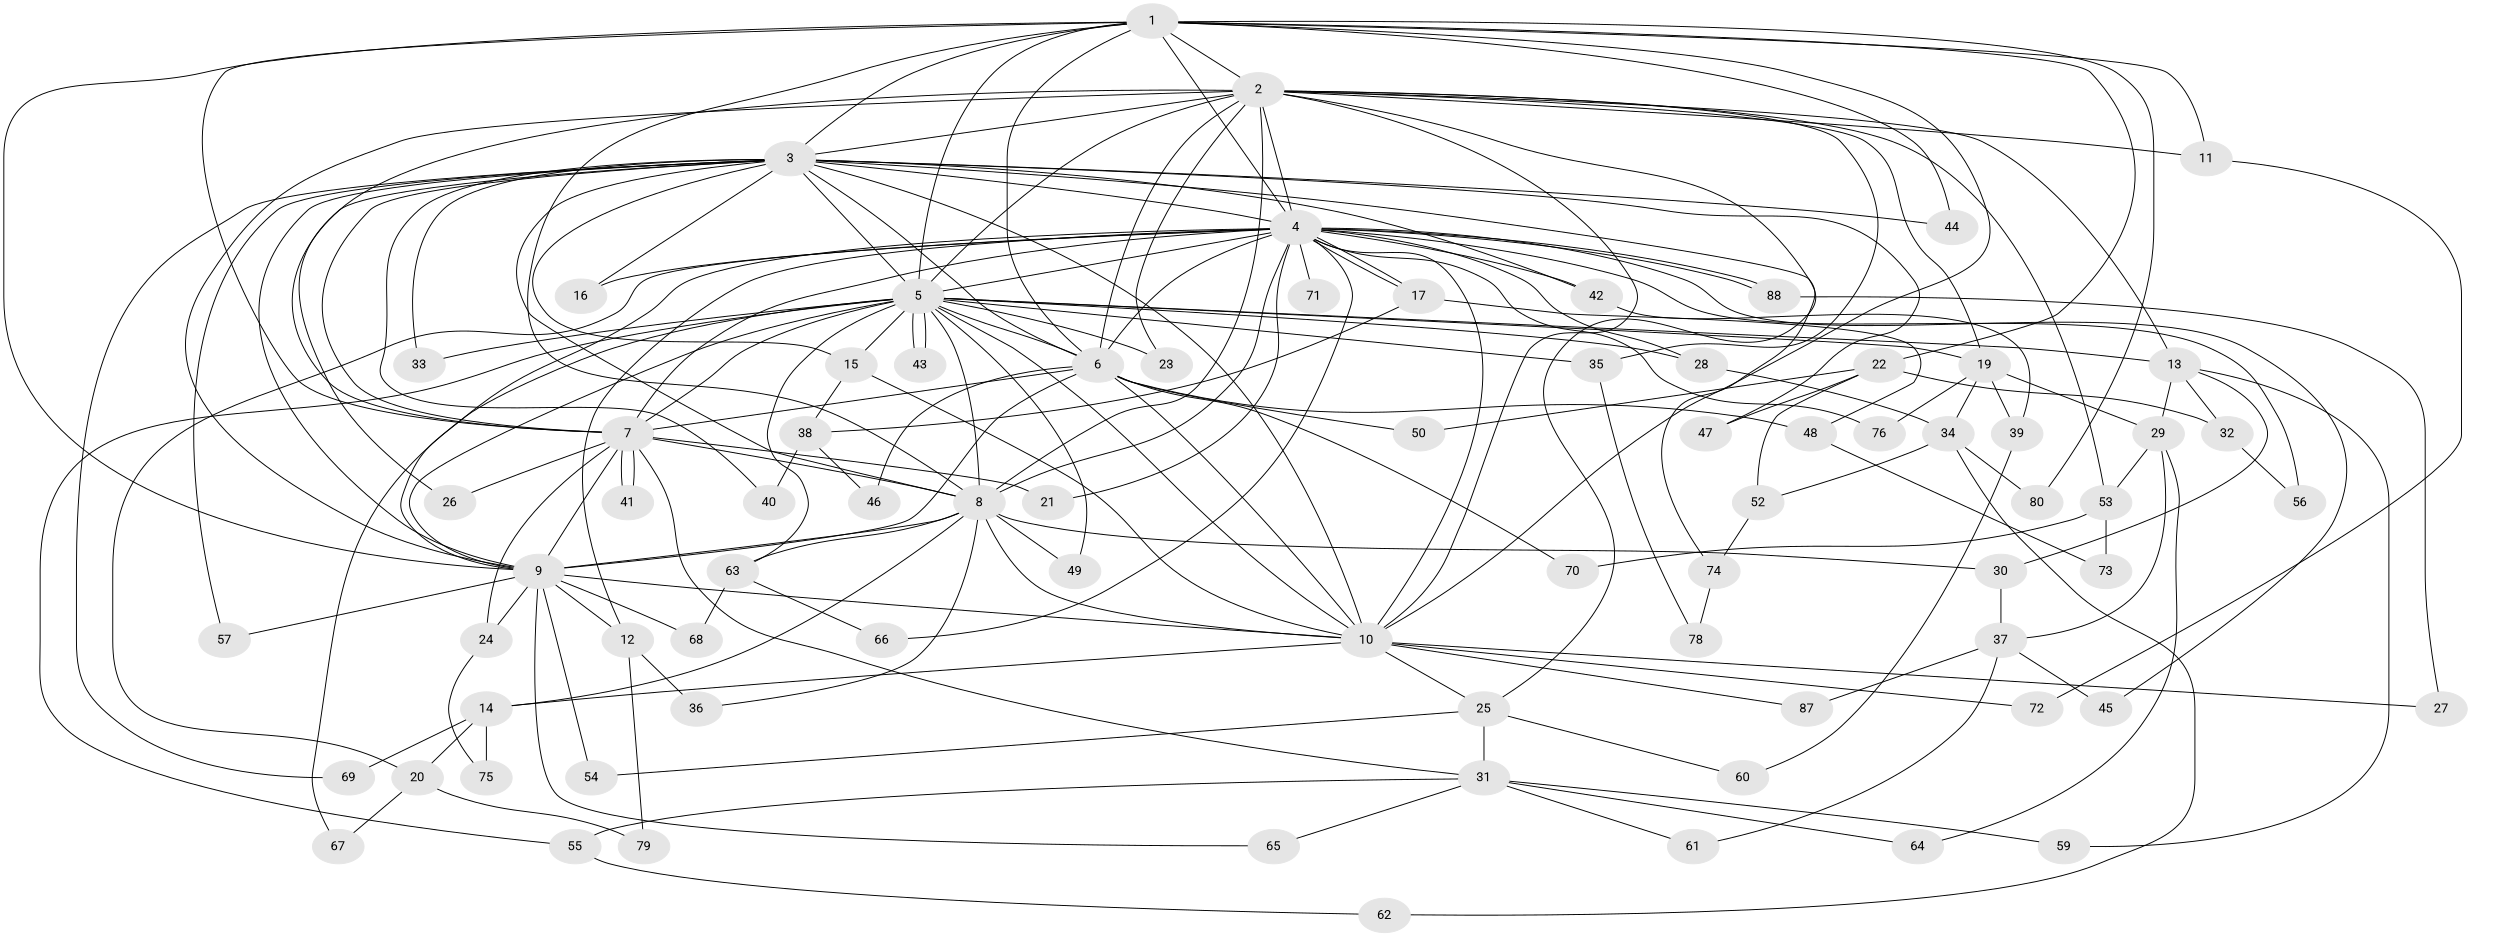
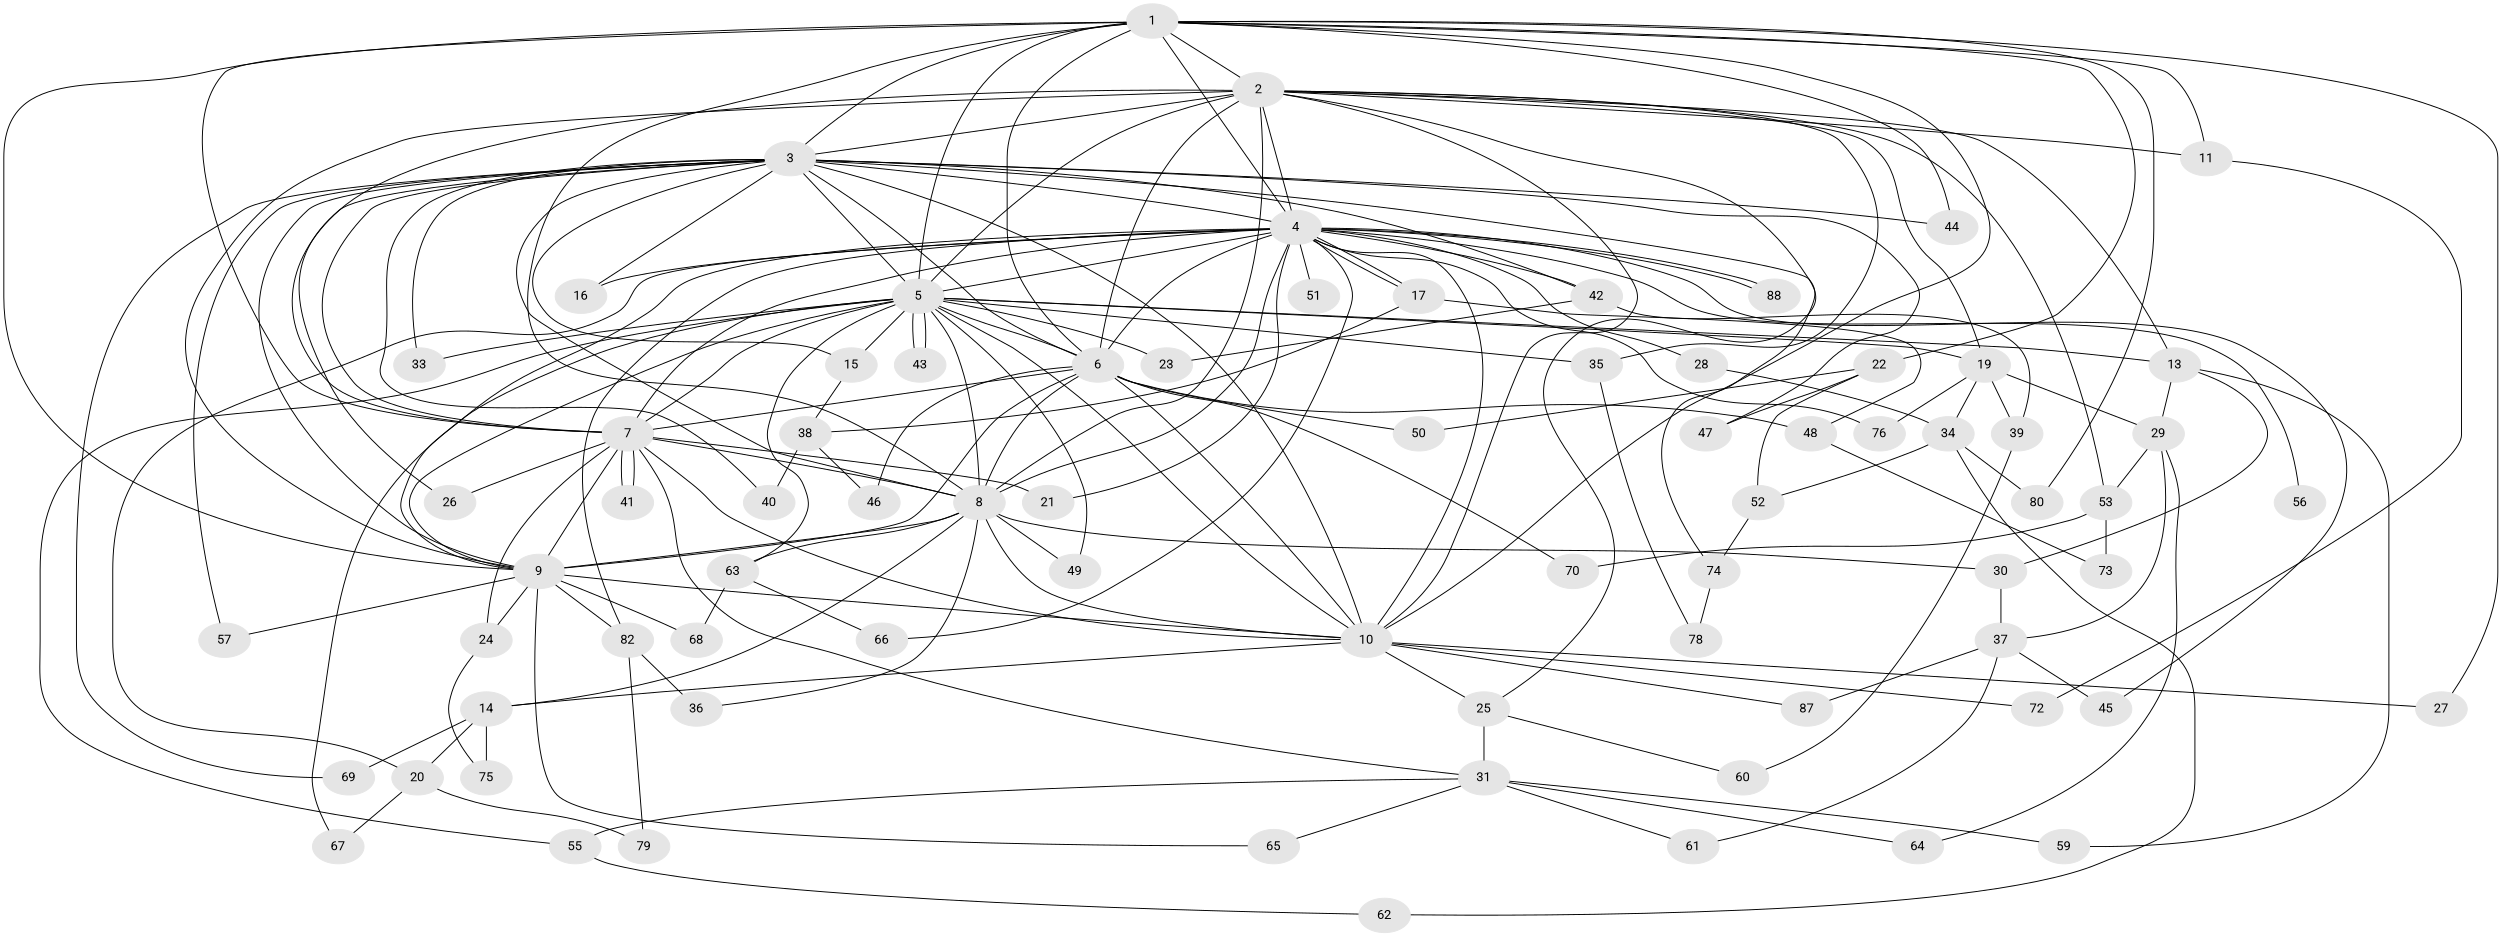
(1164, 218) -> (1382, 331)
(1314, 296) -> (1314, 296)
(2267, 324) -> (2122, 53)
(1386, 325) -> none
none -> (1022, 422)
(2227, 434) -> none
(1110, 507) -> (974, 601)
(628, 640) -> (628, 640)
(591, 778) -> none
